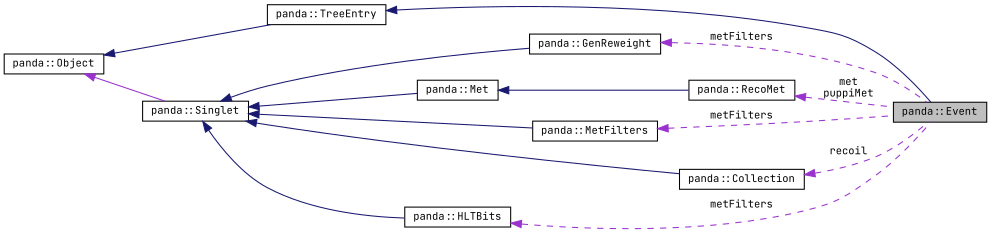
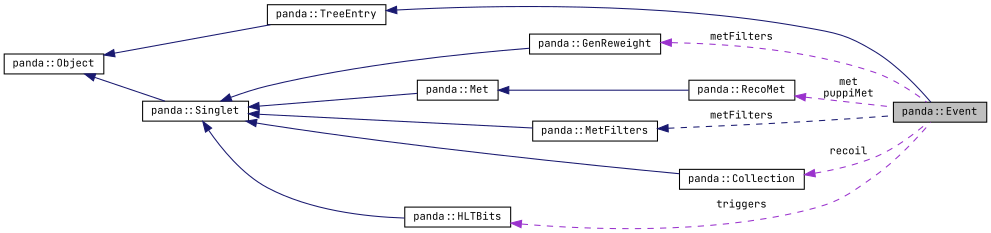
(130, 89) -> (130, 89)
(781, 123) -> (781, 123)
(742, 205) -> (742, 205)
